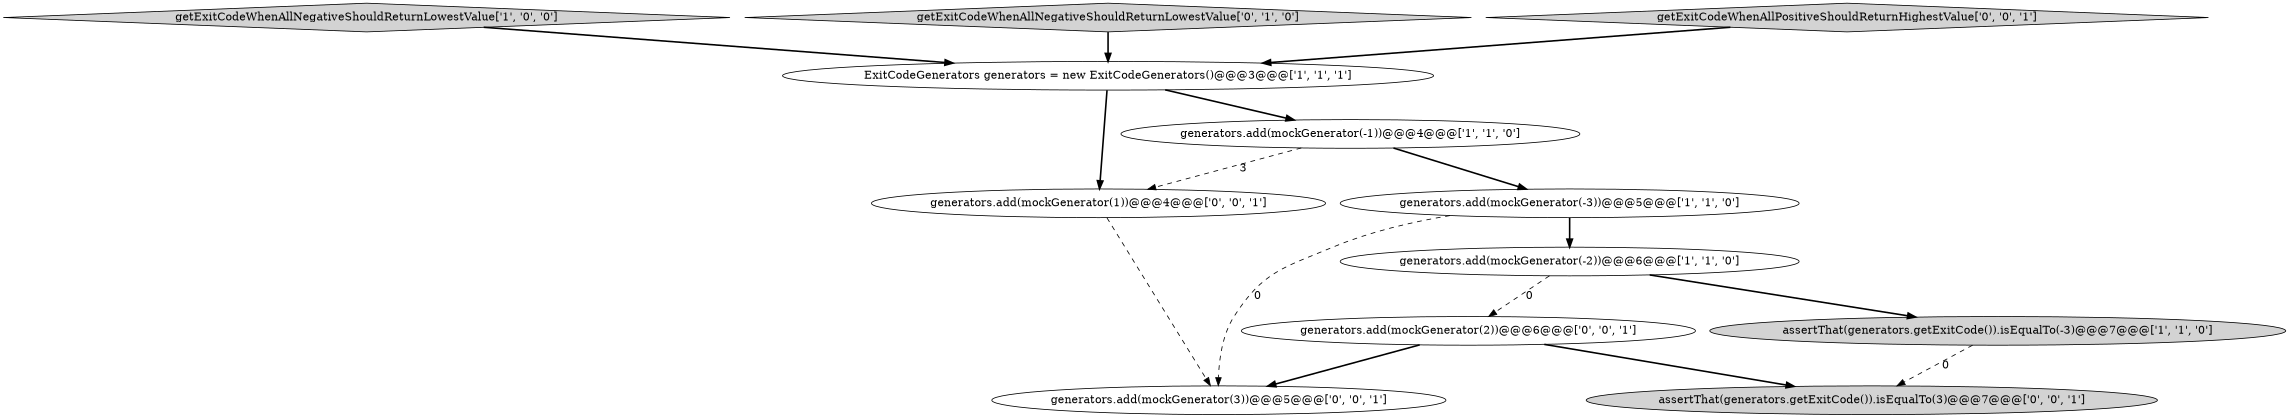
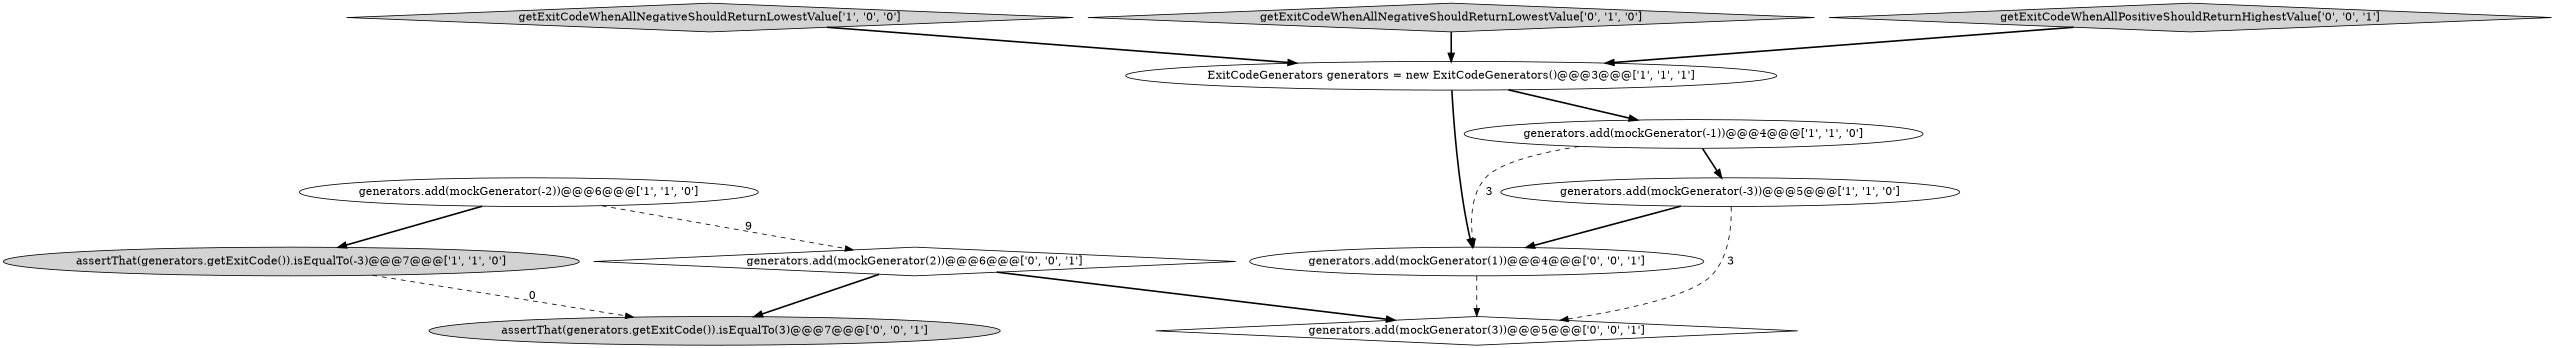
(1570, 228) -> (1607, 226)
(1258, 296) -> (1731, 261)
(1530, 296) -> (749, 227)
(1468, 331) -> (915, 261)
(1219, 400) -> (1477, 331)
